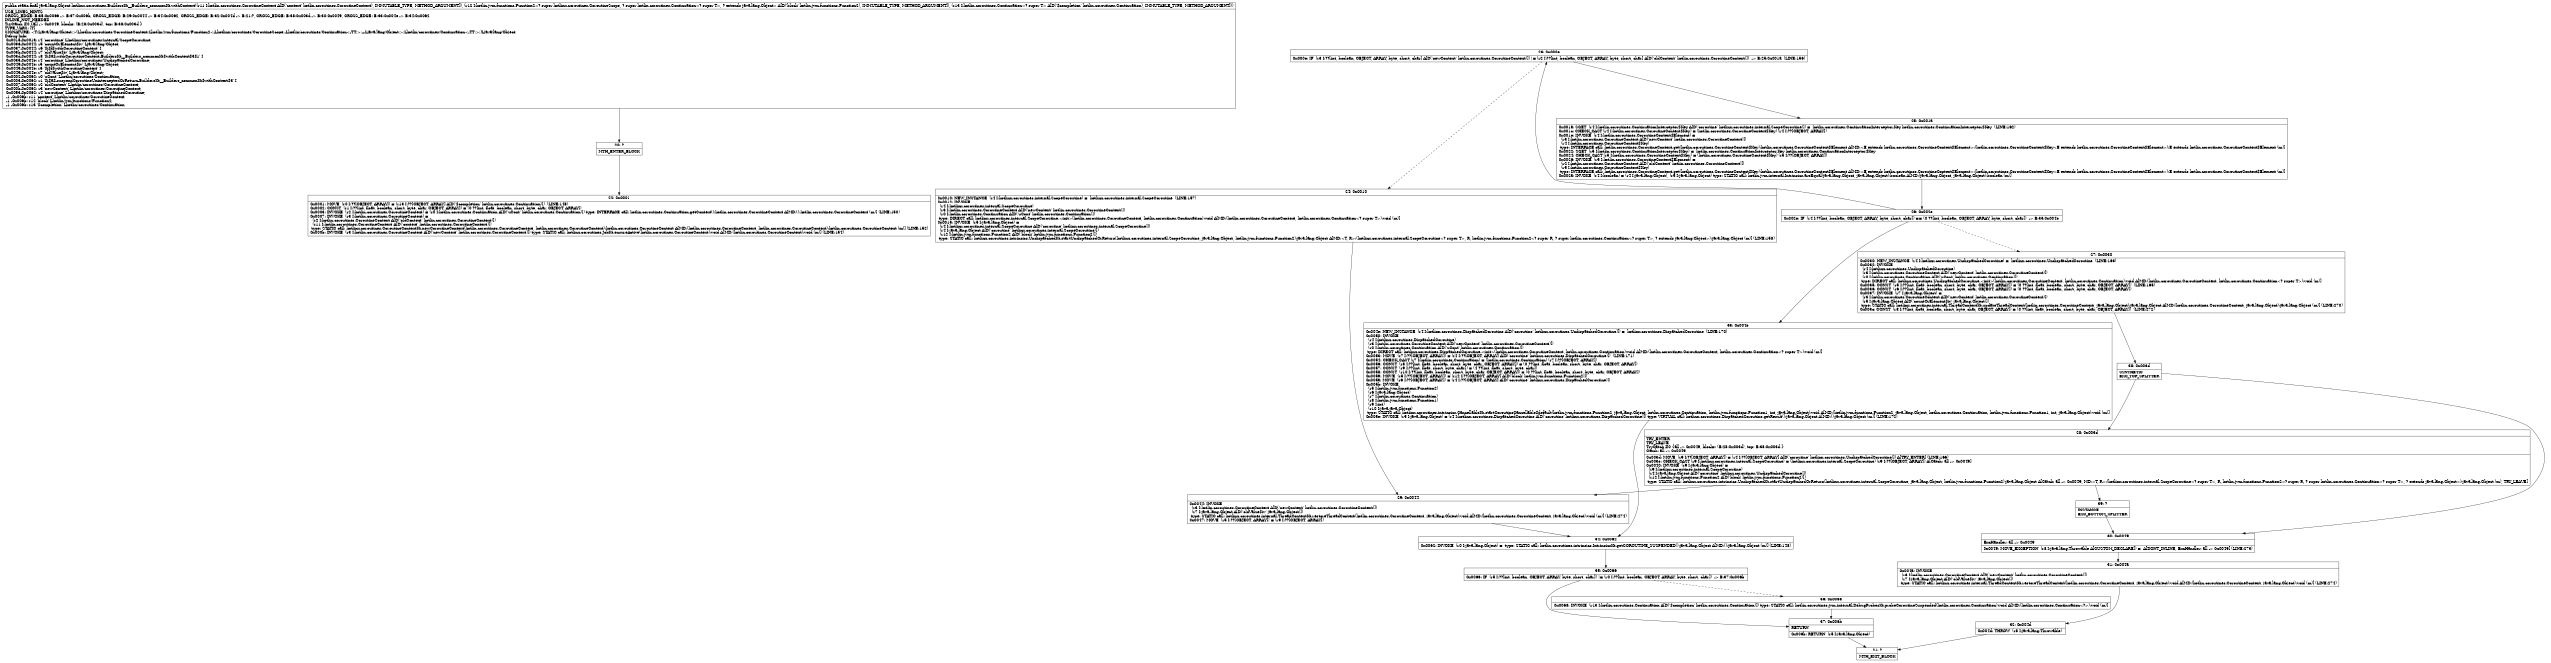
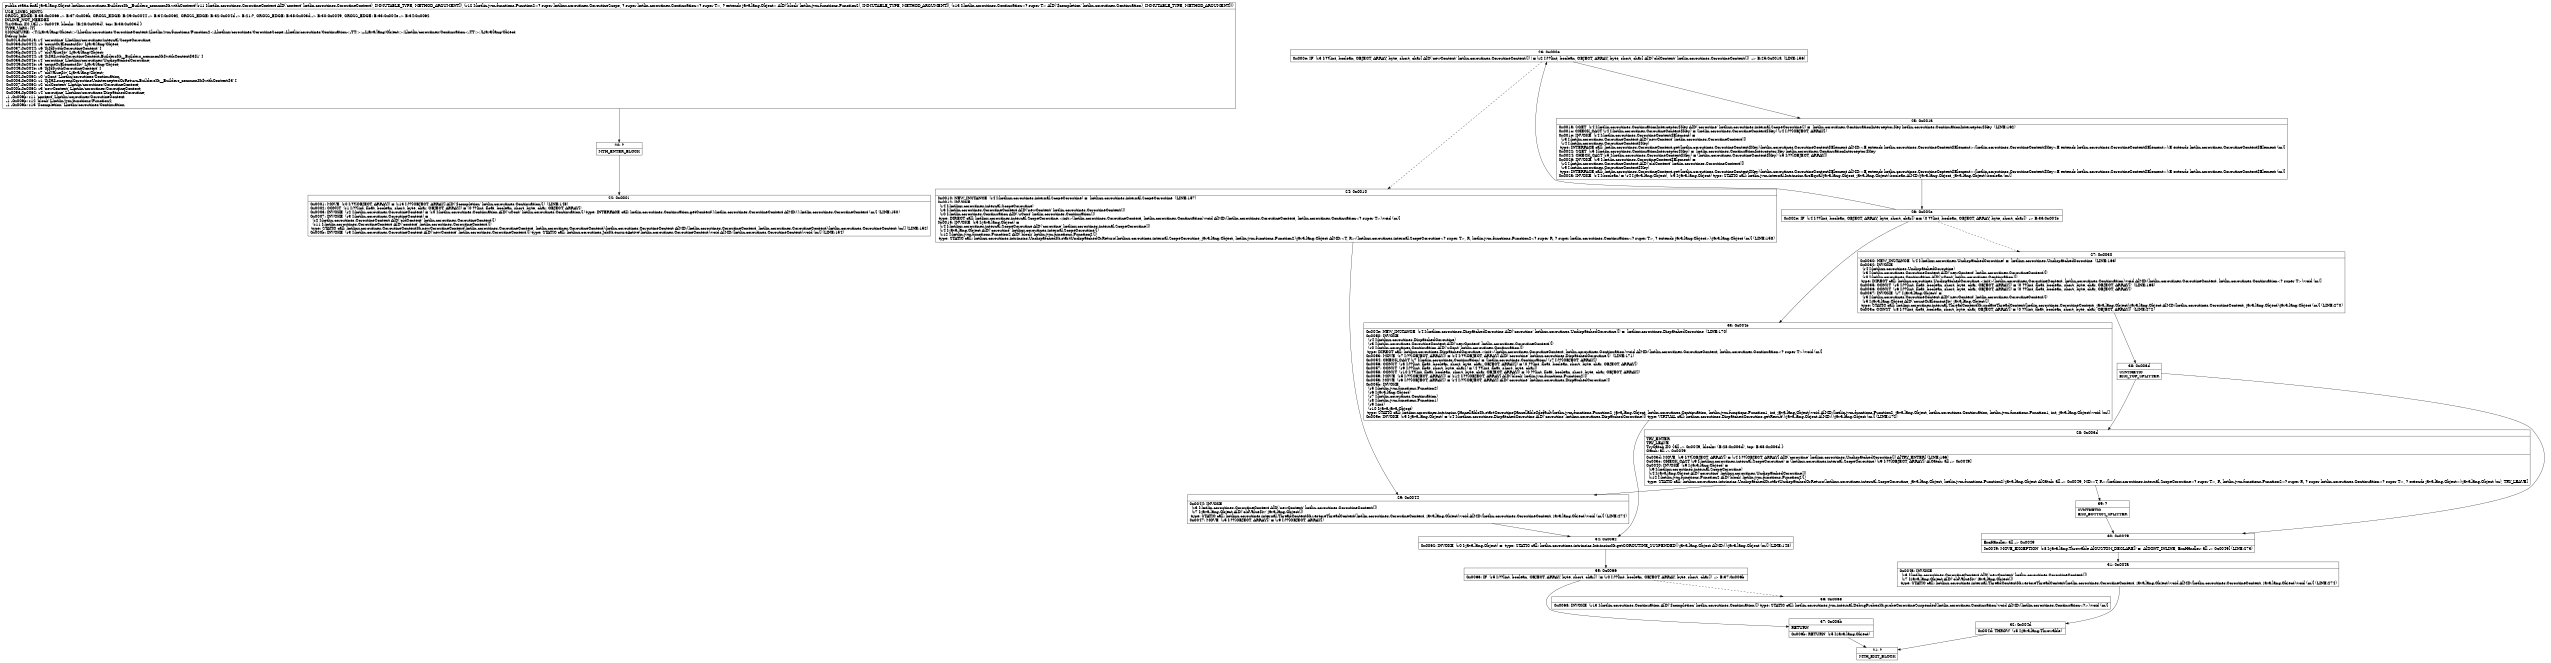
(2088, 510) -> (2090, 510)
(1831, 613) -> none
